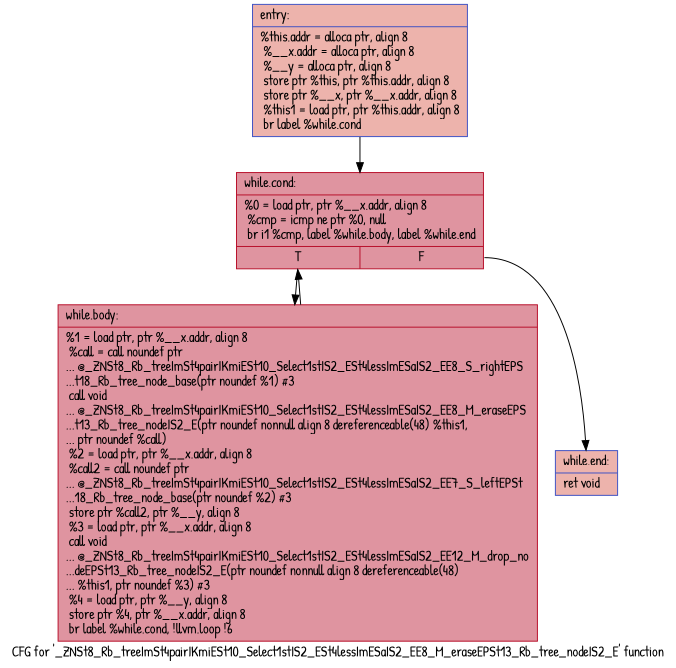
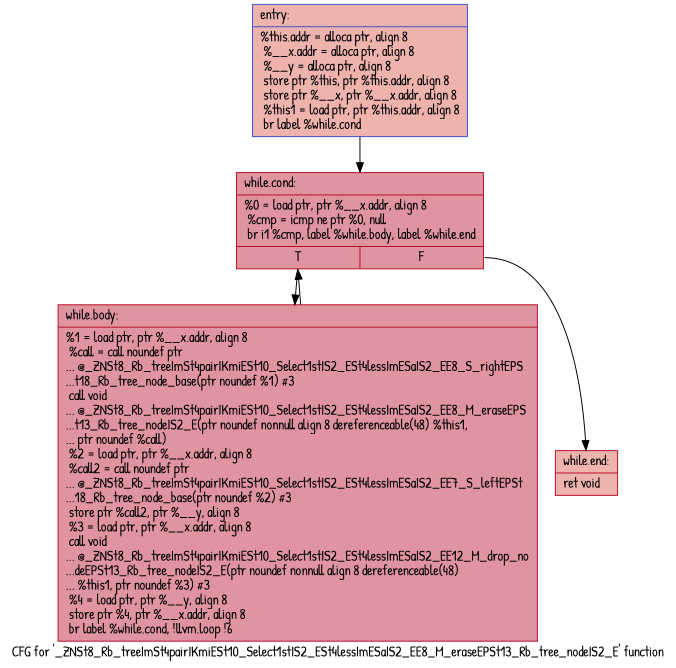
(586, 473) -> (586, 473)
